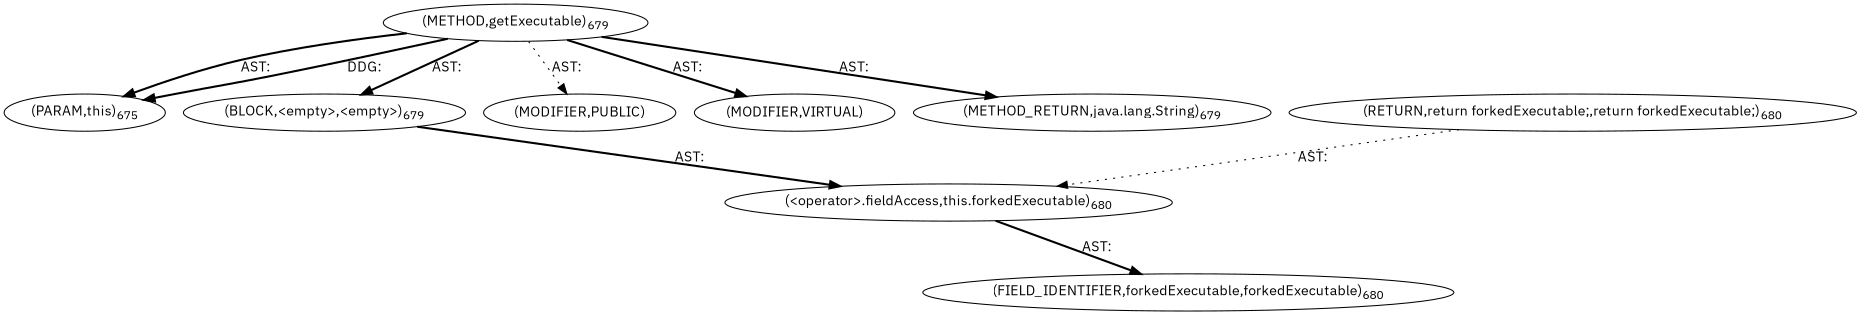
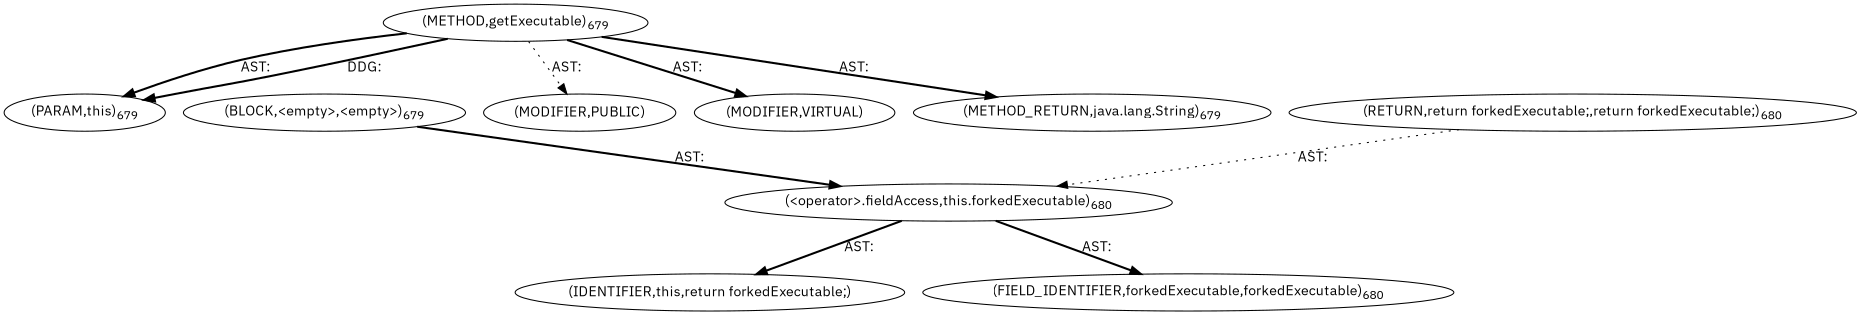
(425, 65) -> none
(128, 111) -> (128, 111)
none -> (710, 292)
